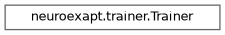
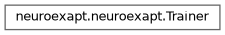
(113, 17) -> (113, 17)
